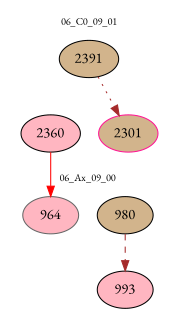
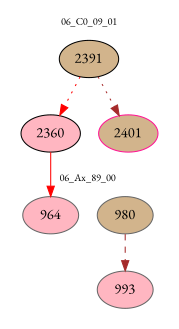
none -> (72, 91)
(128, 133) -> (128, 133)
(88, 178) -> (88, 178)
(125, 215) -> (125, 215)
(125, 290) -> (125, 290)
